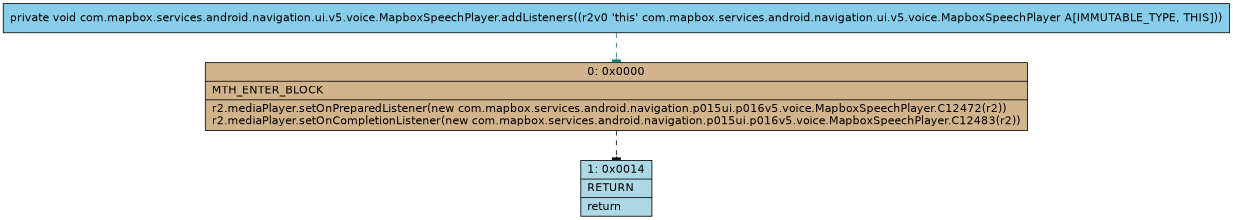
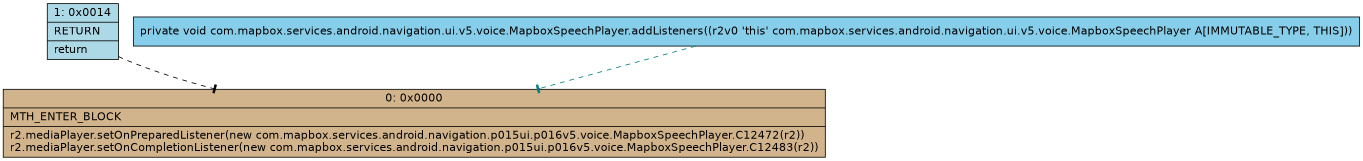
(616, 143) -> (165, 74)
